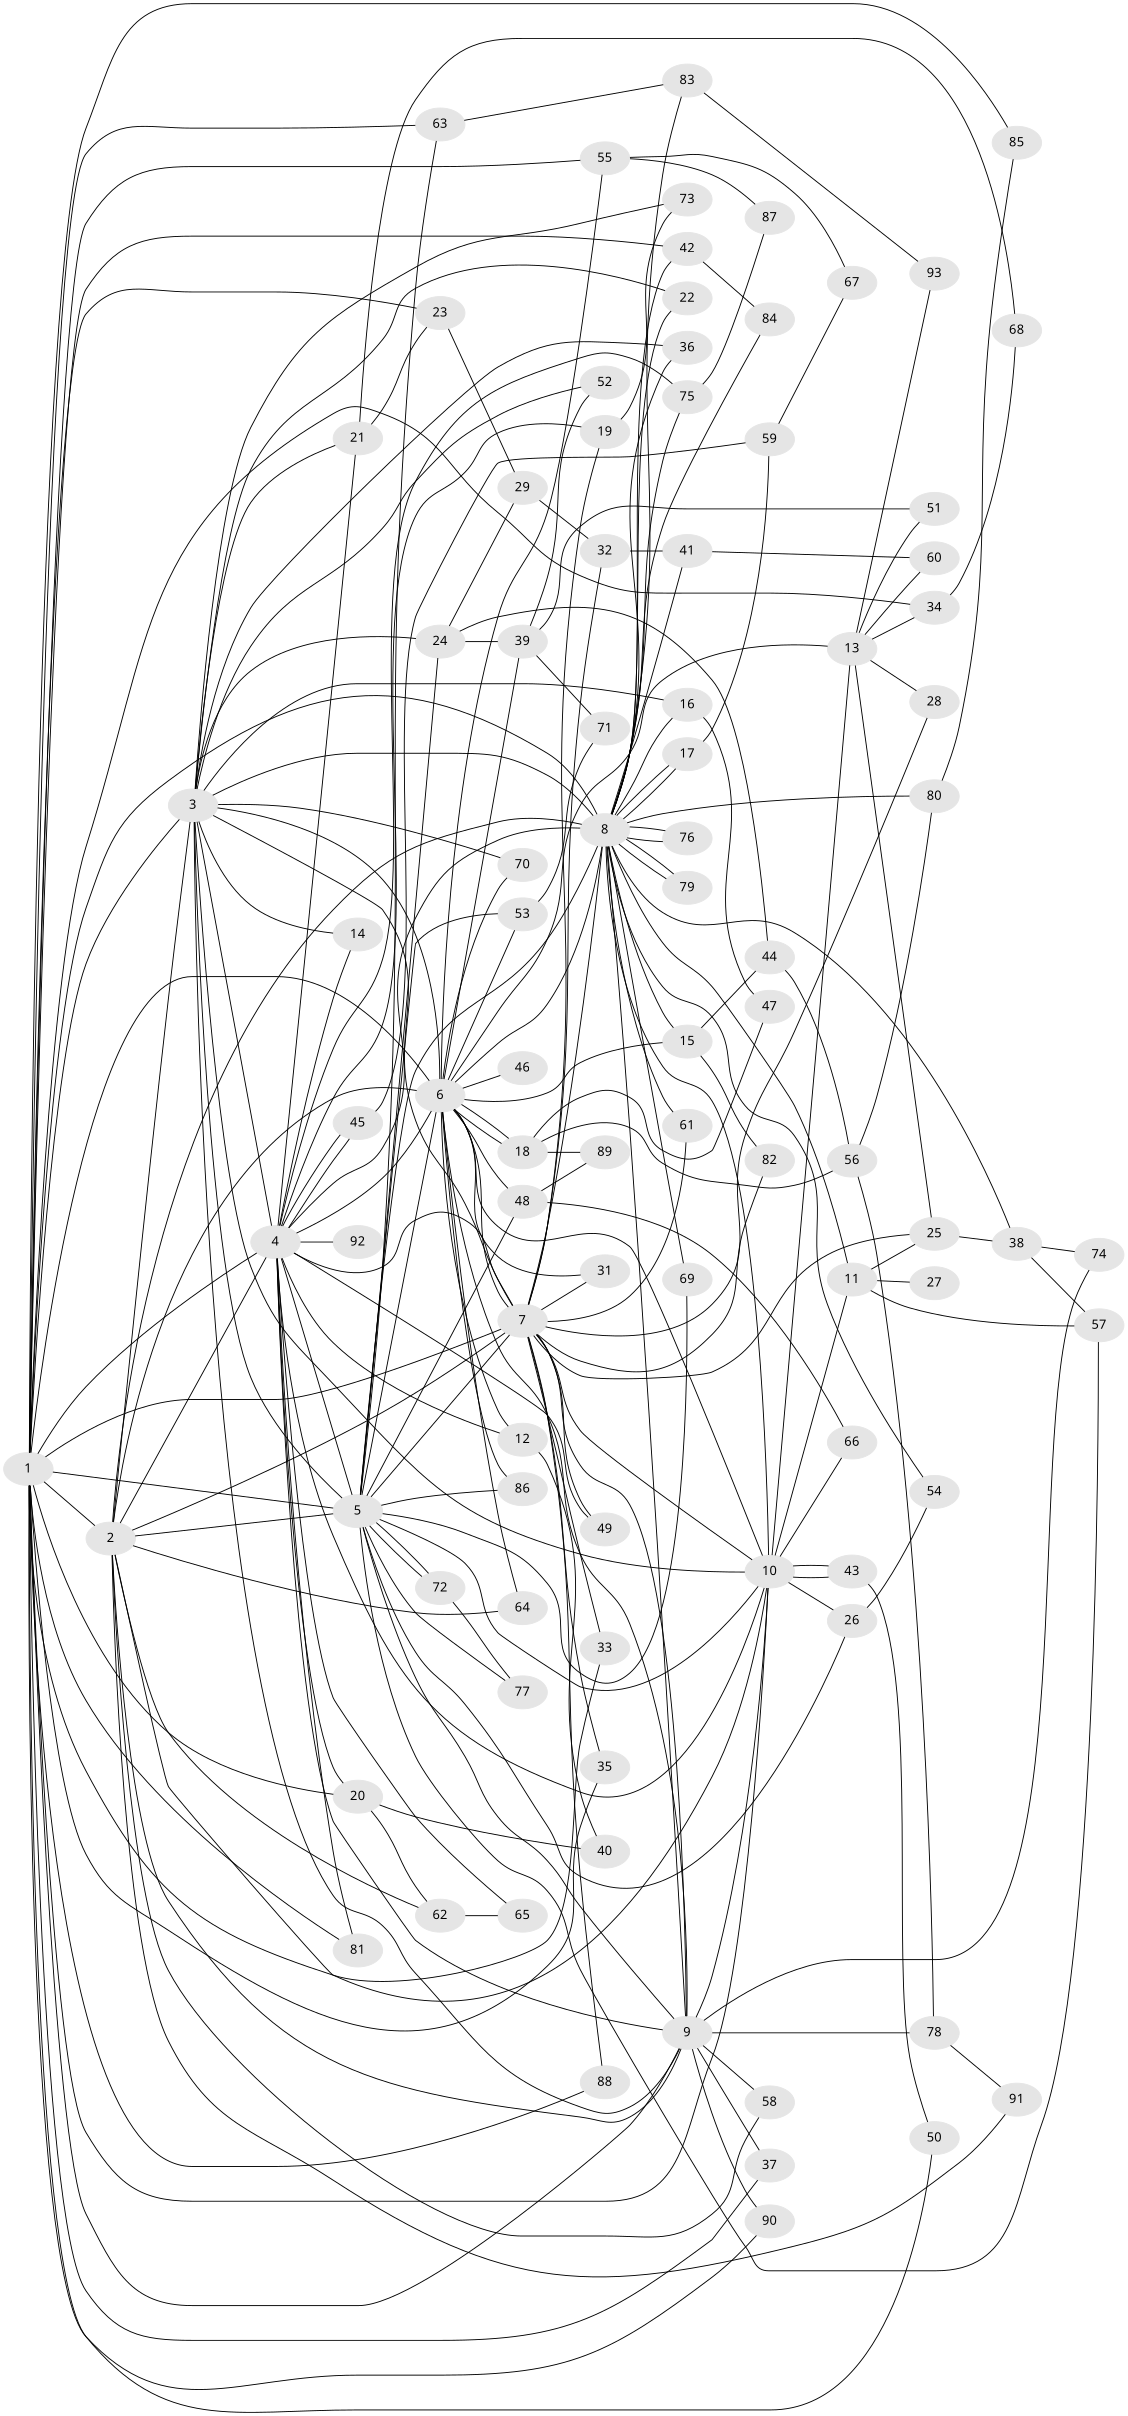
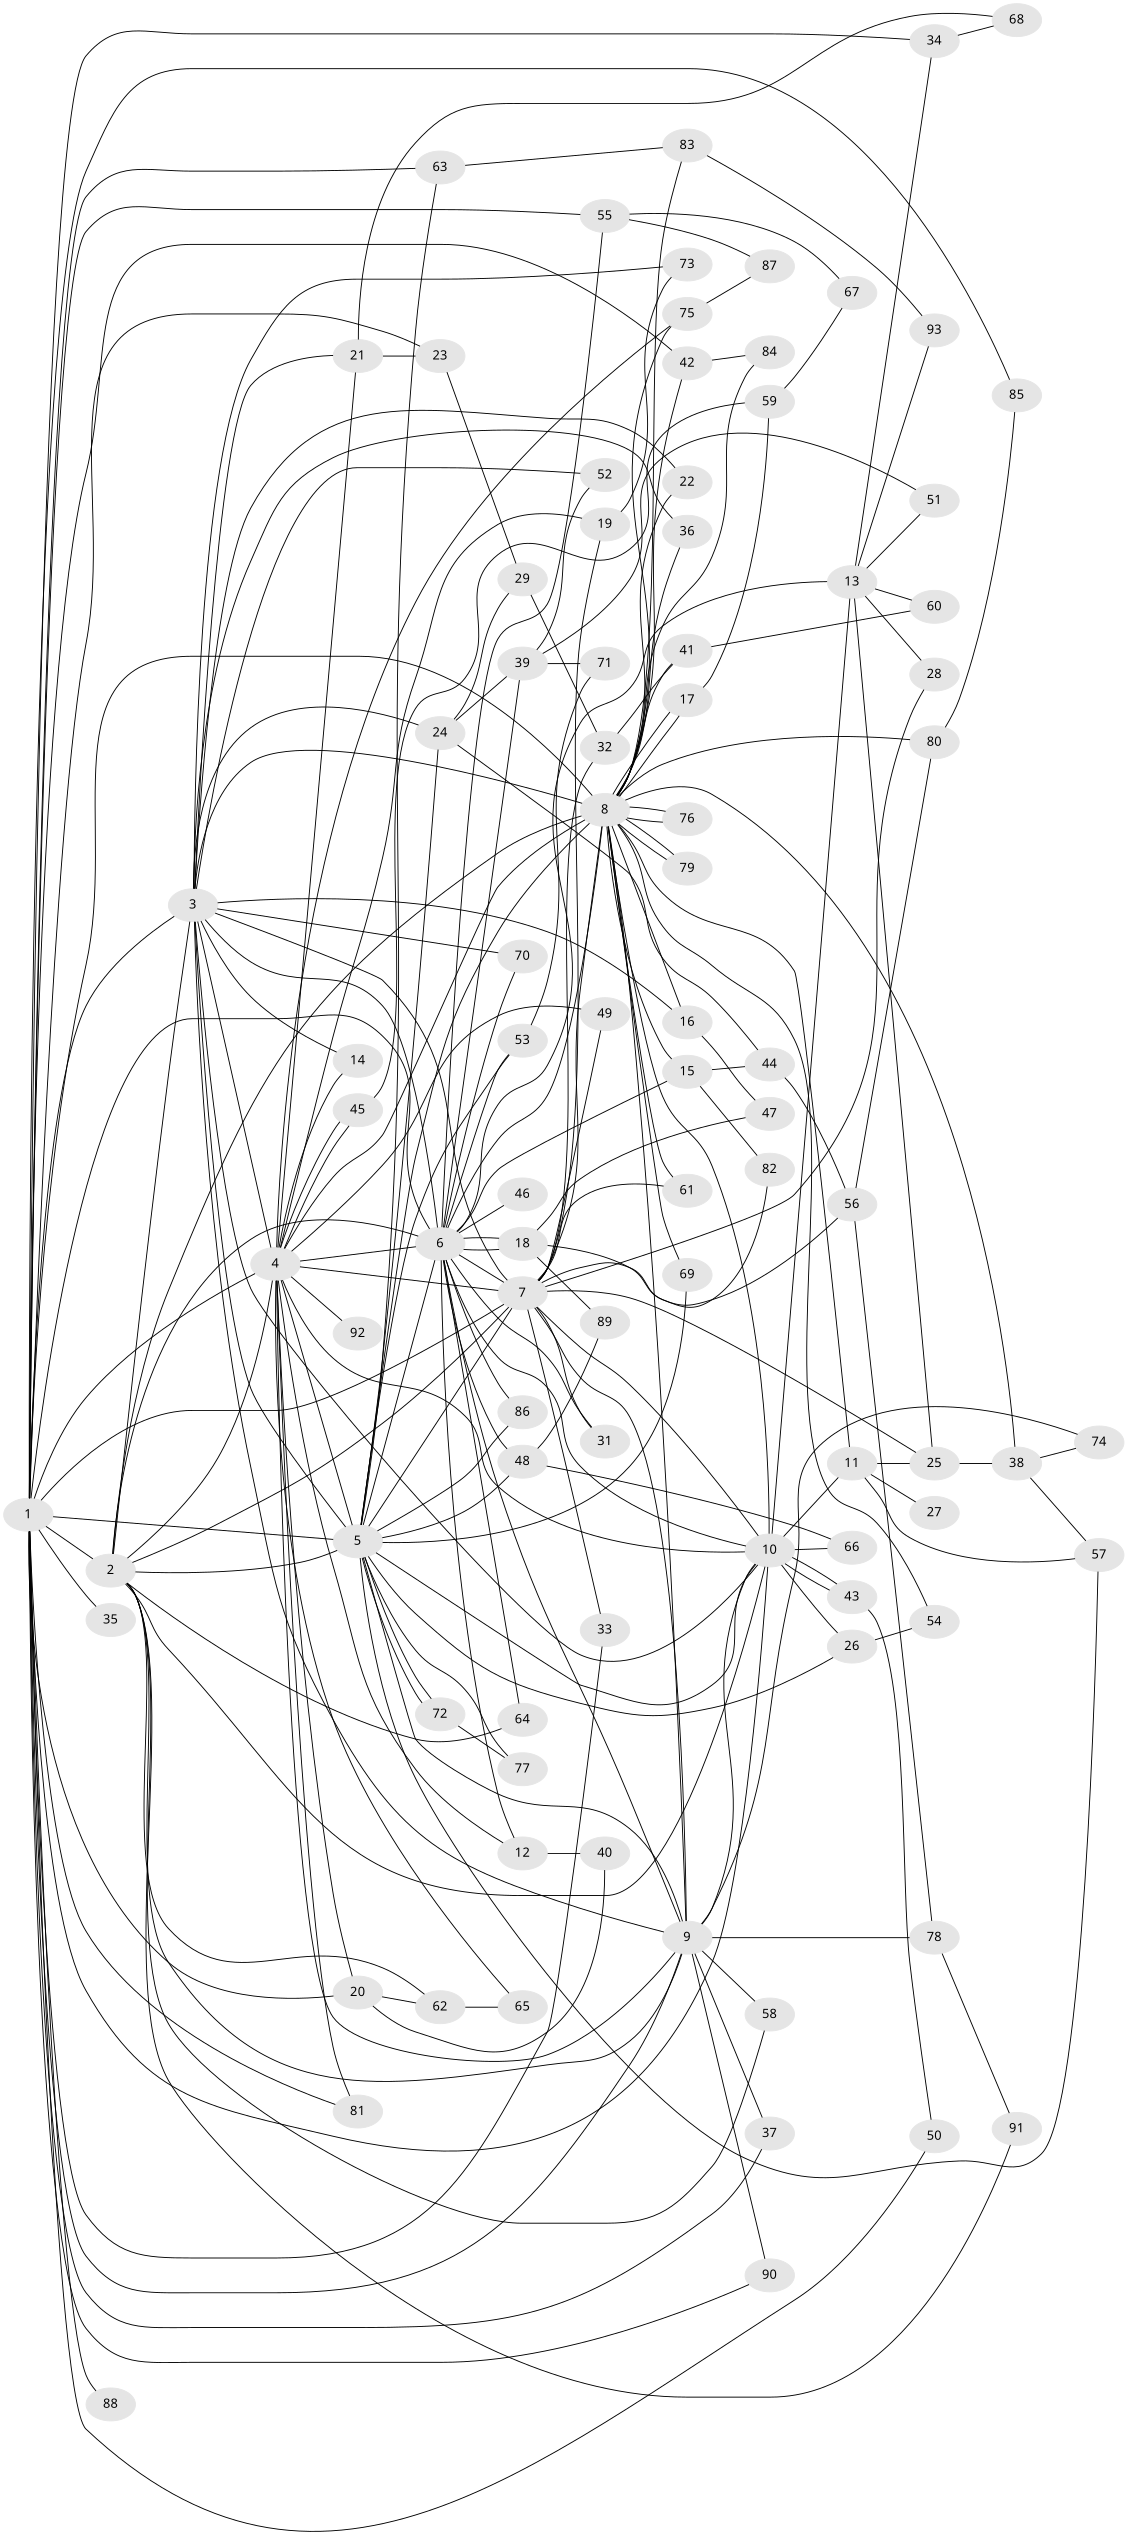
(564, 1544) -> none
(579, 1865) -> none
